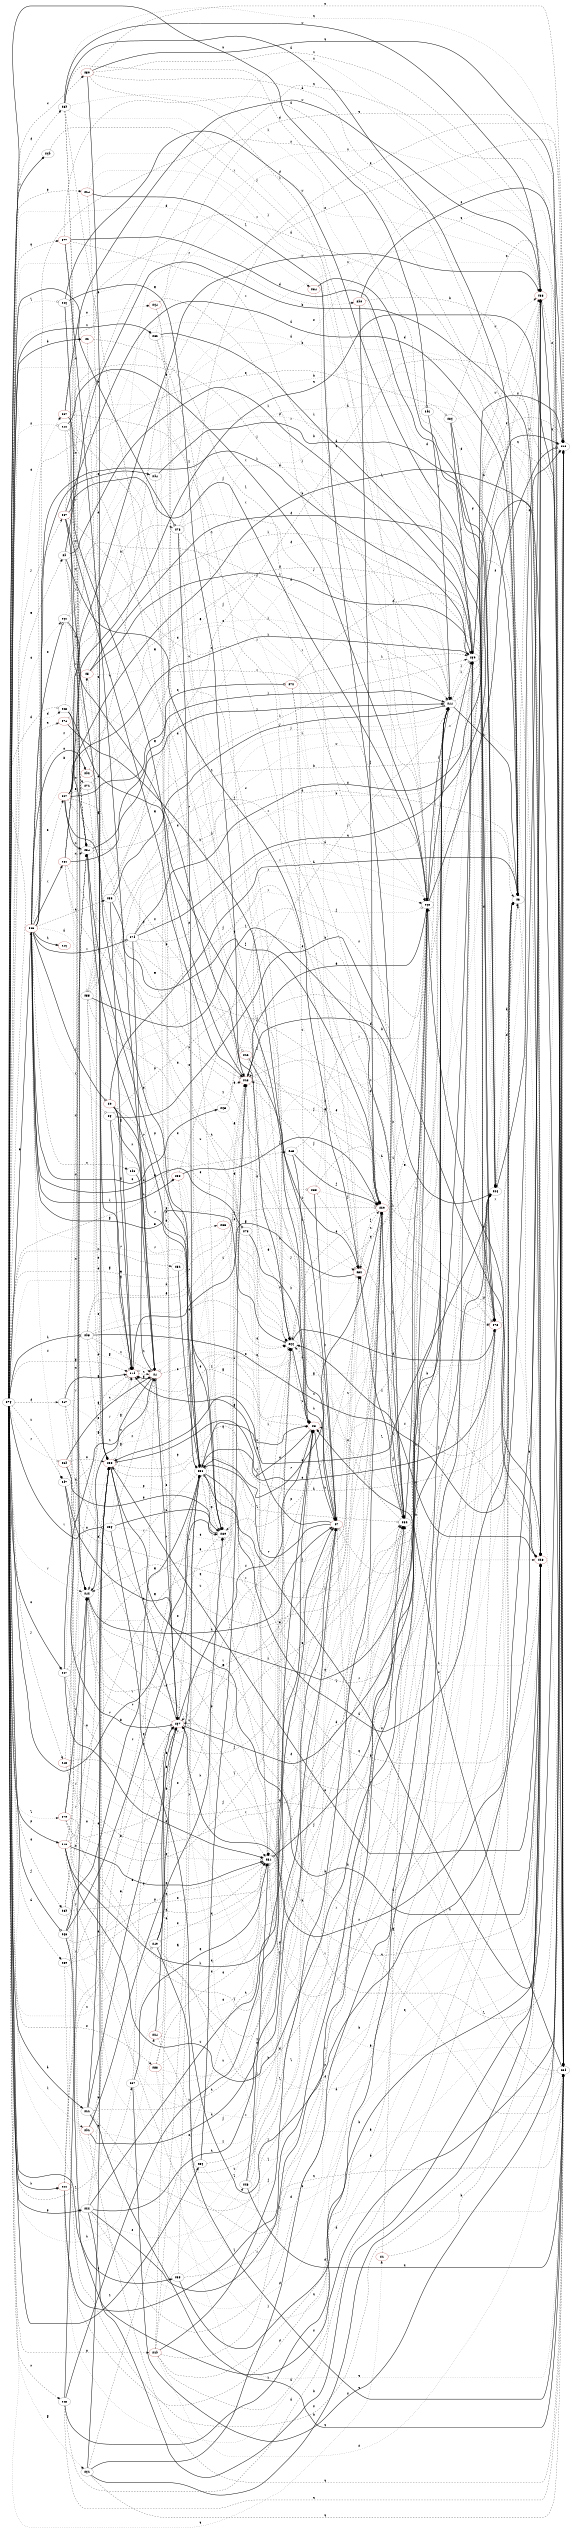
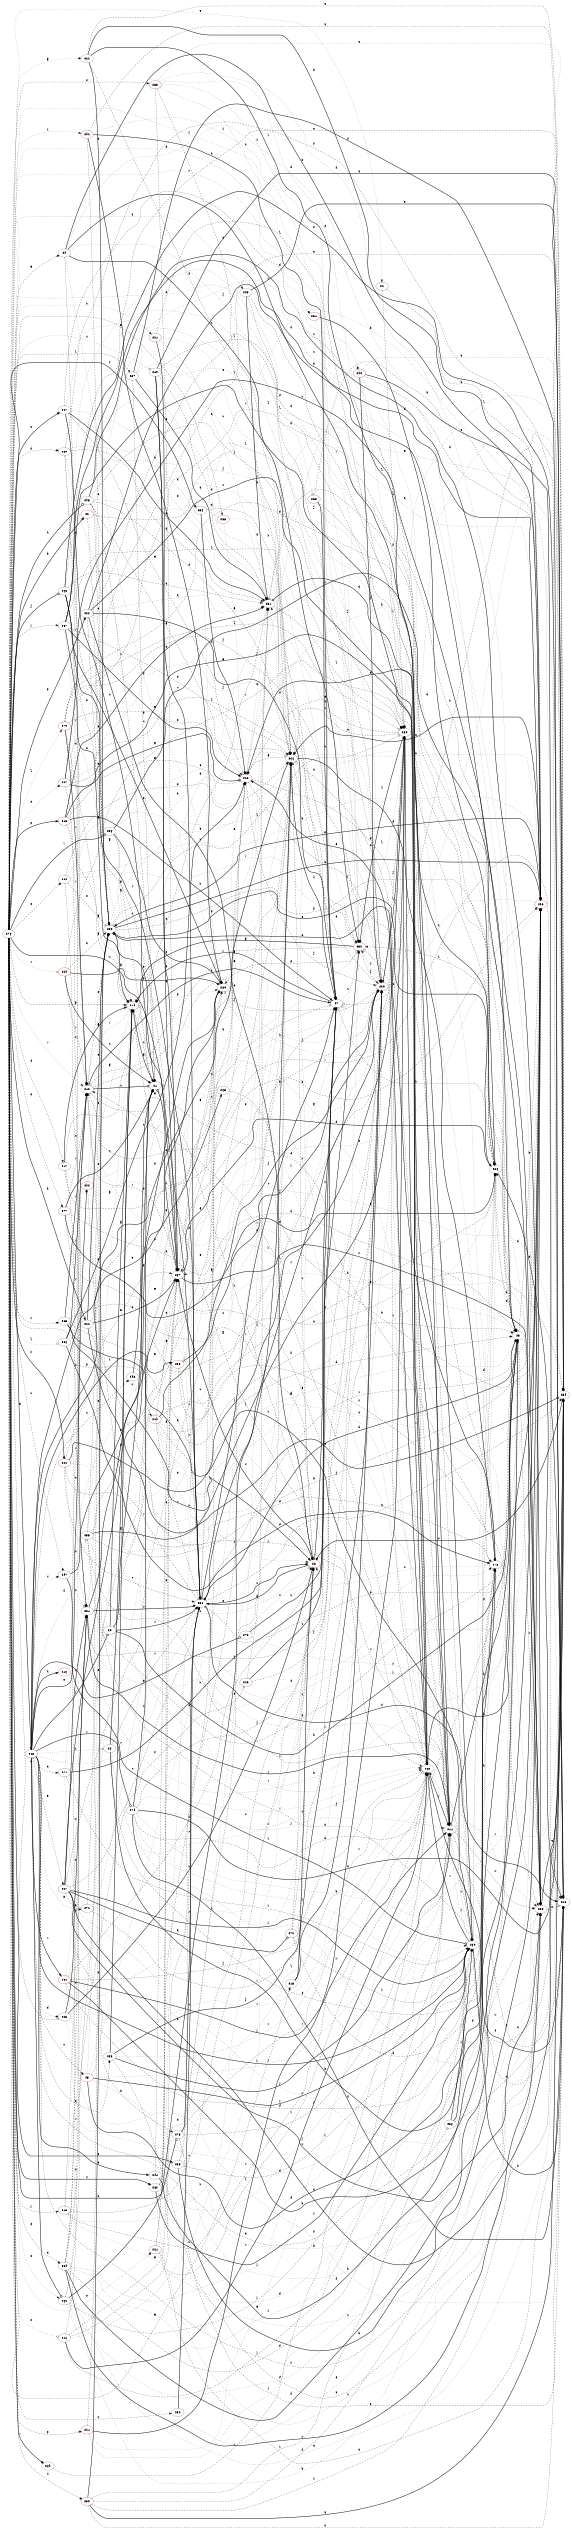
(257, 217) -> (257, 2307)
(427, 412) -> none
